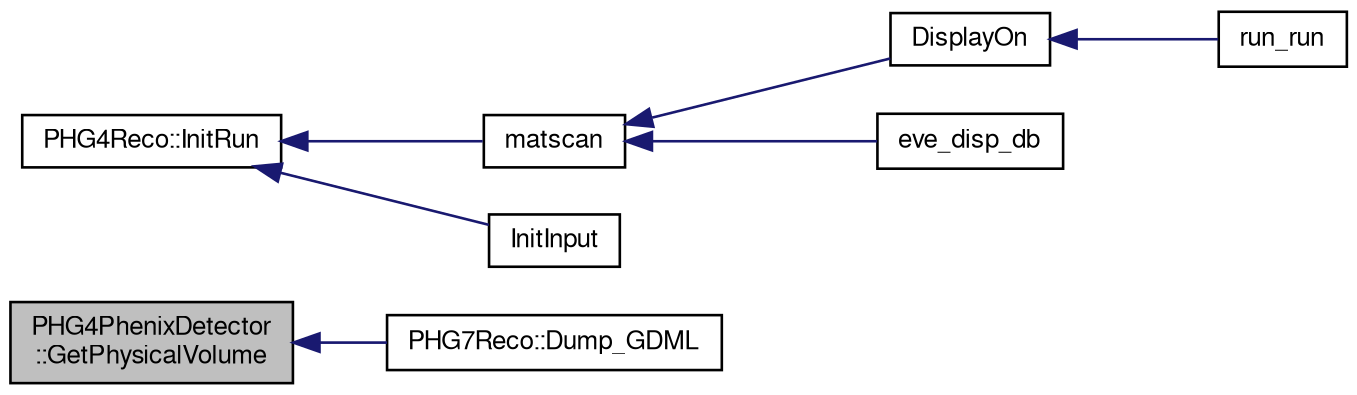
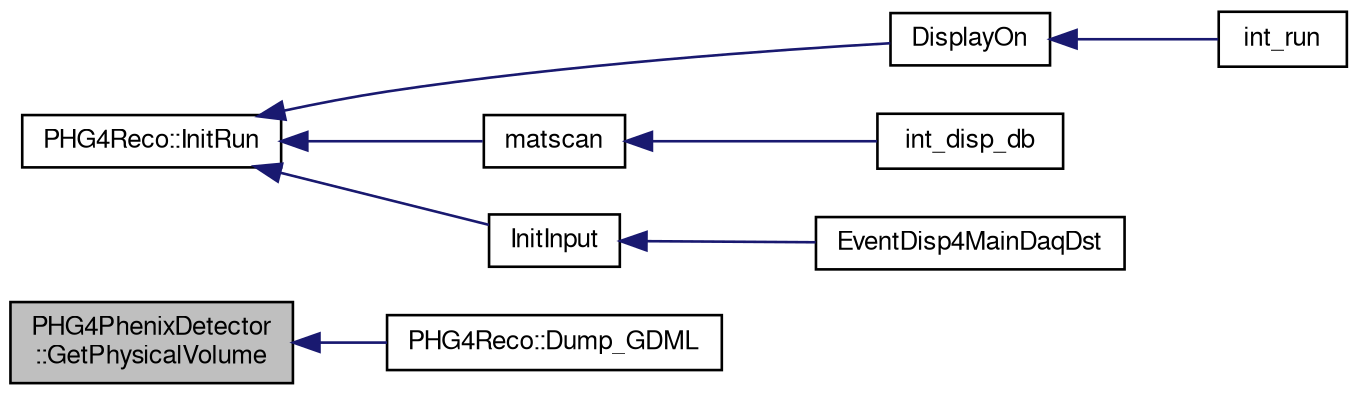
(1283, 39) -> (1283, 39)
(771, 88) -> (586, 67)
(970, 141) -> (970, 141)
none -> (970, 243)
(554, 343) -> (554, 343)
